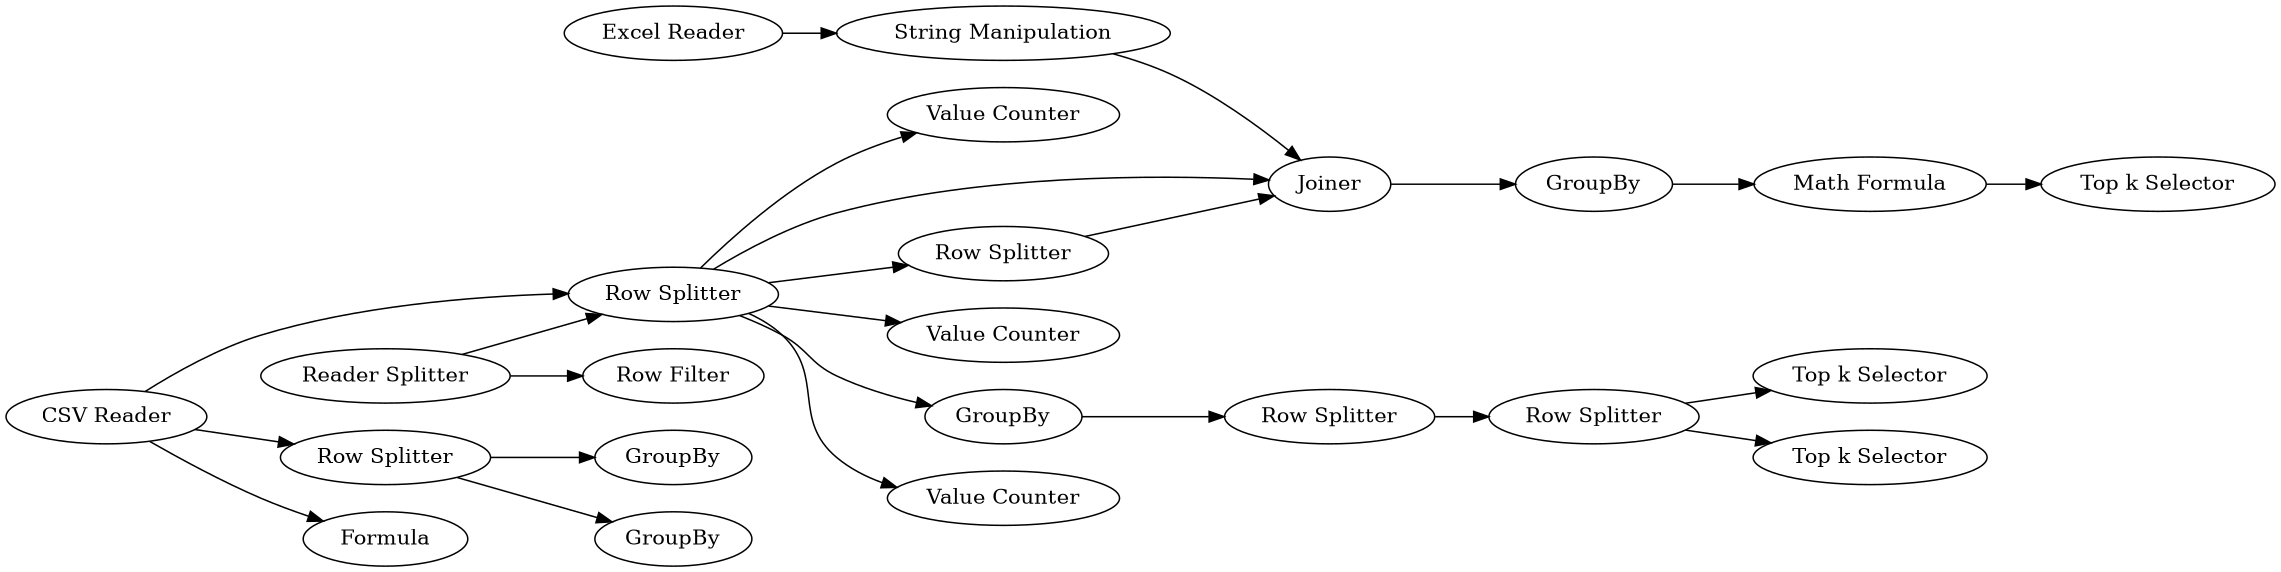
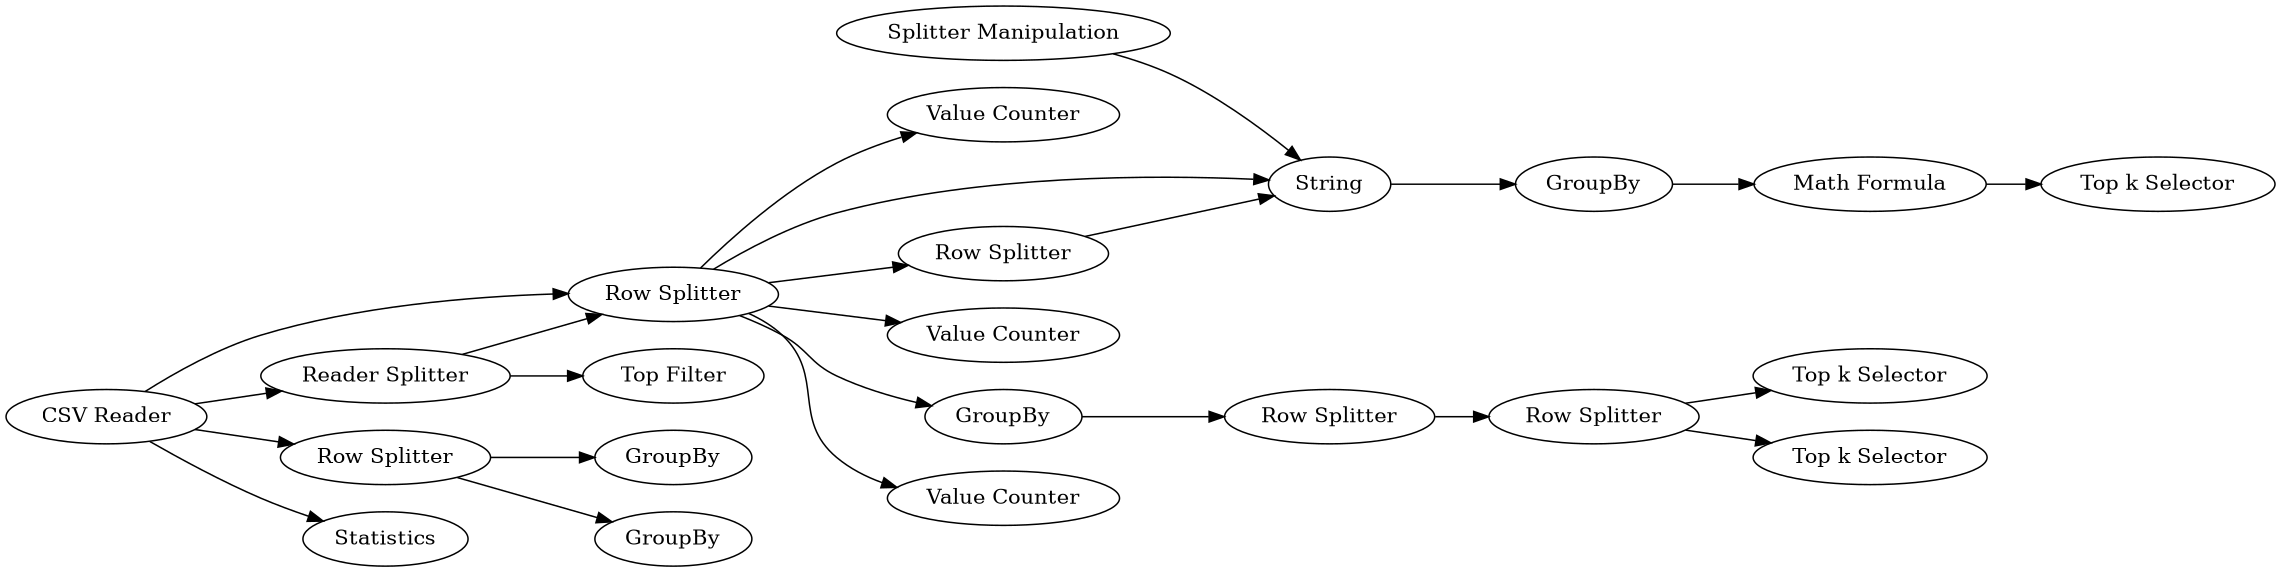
(673, 33) -> none
(1003, 33) -> (1003, 33)
(1330, 184) -> (1330, 184)
(673, 376) -> (673, 376)
none -> (230, 399)
(385, 539) -> (385, 539)
